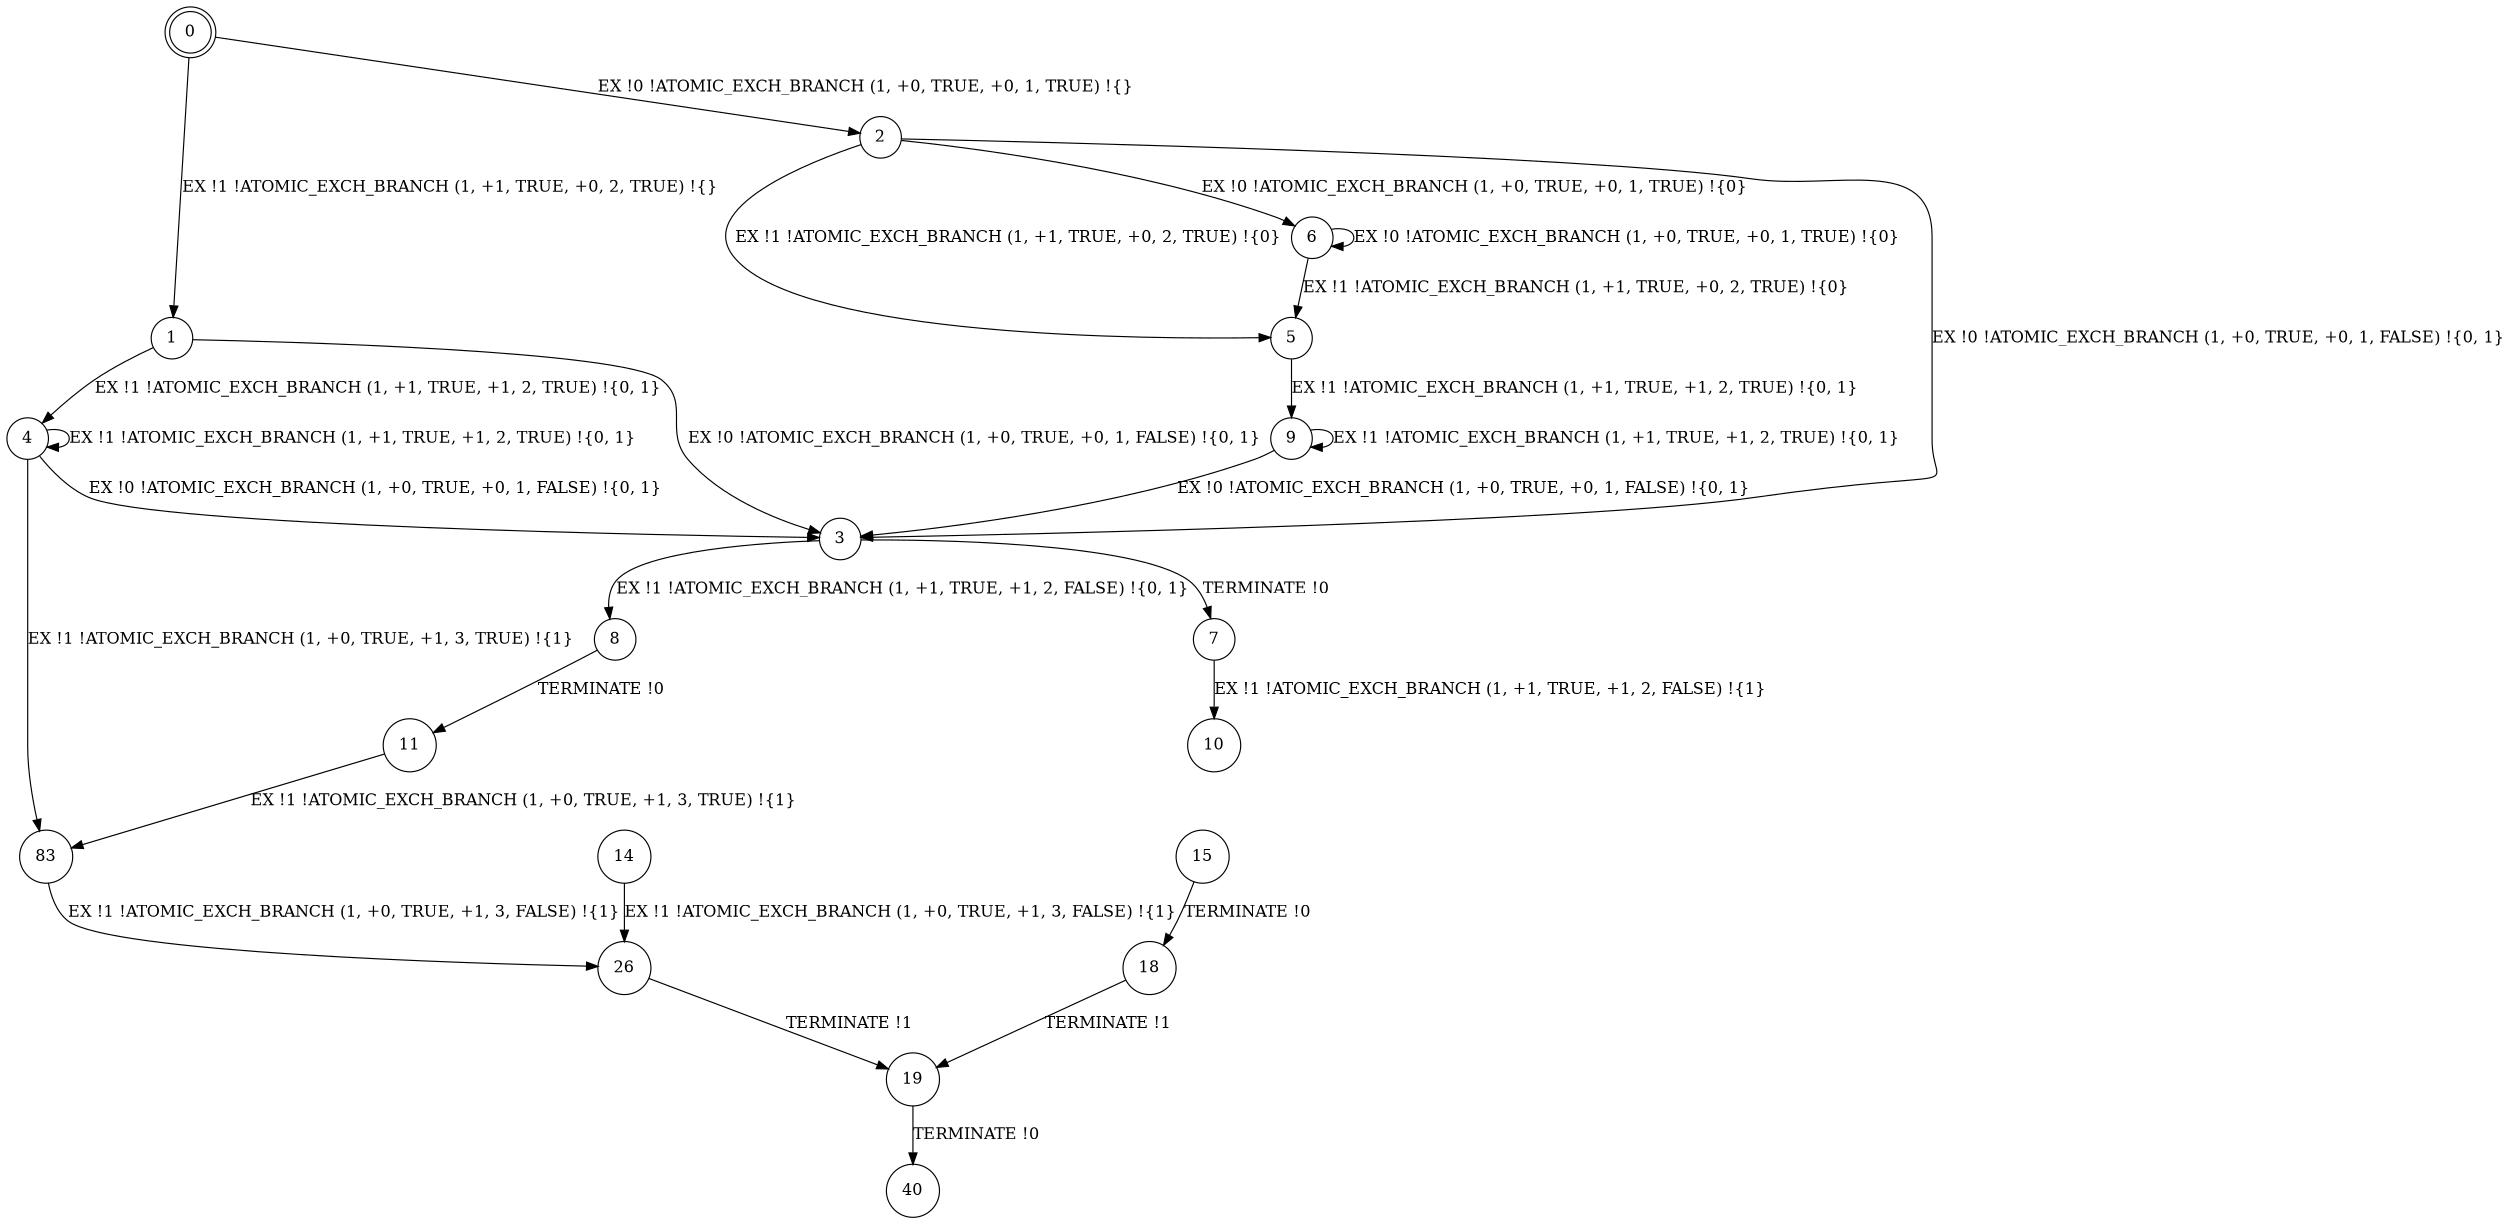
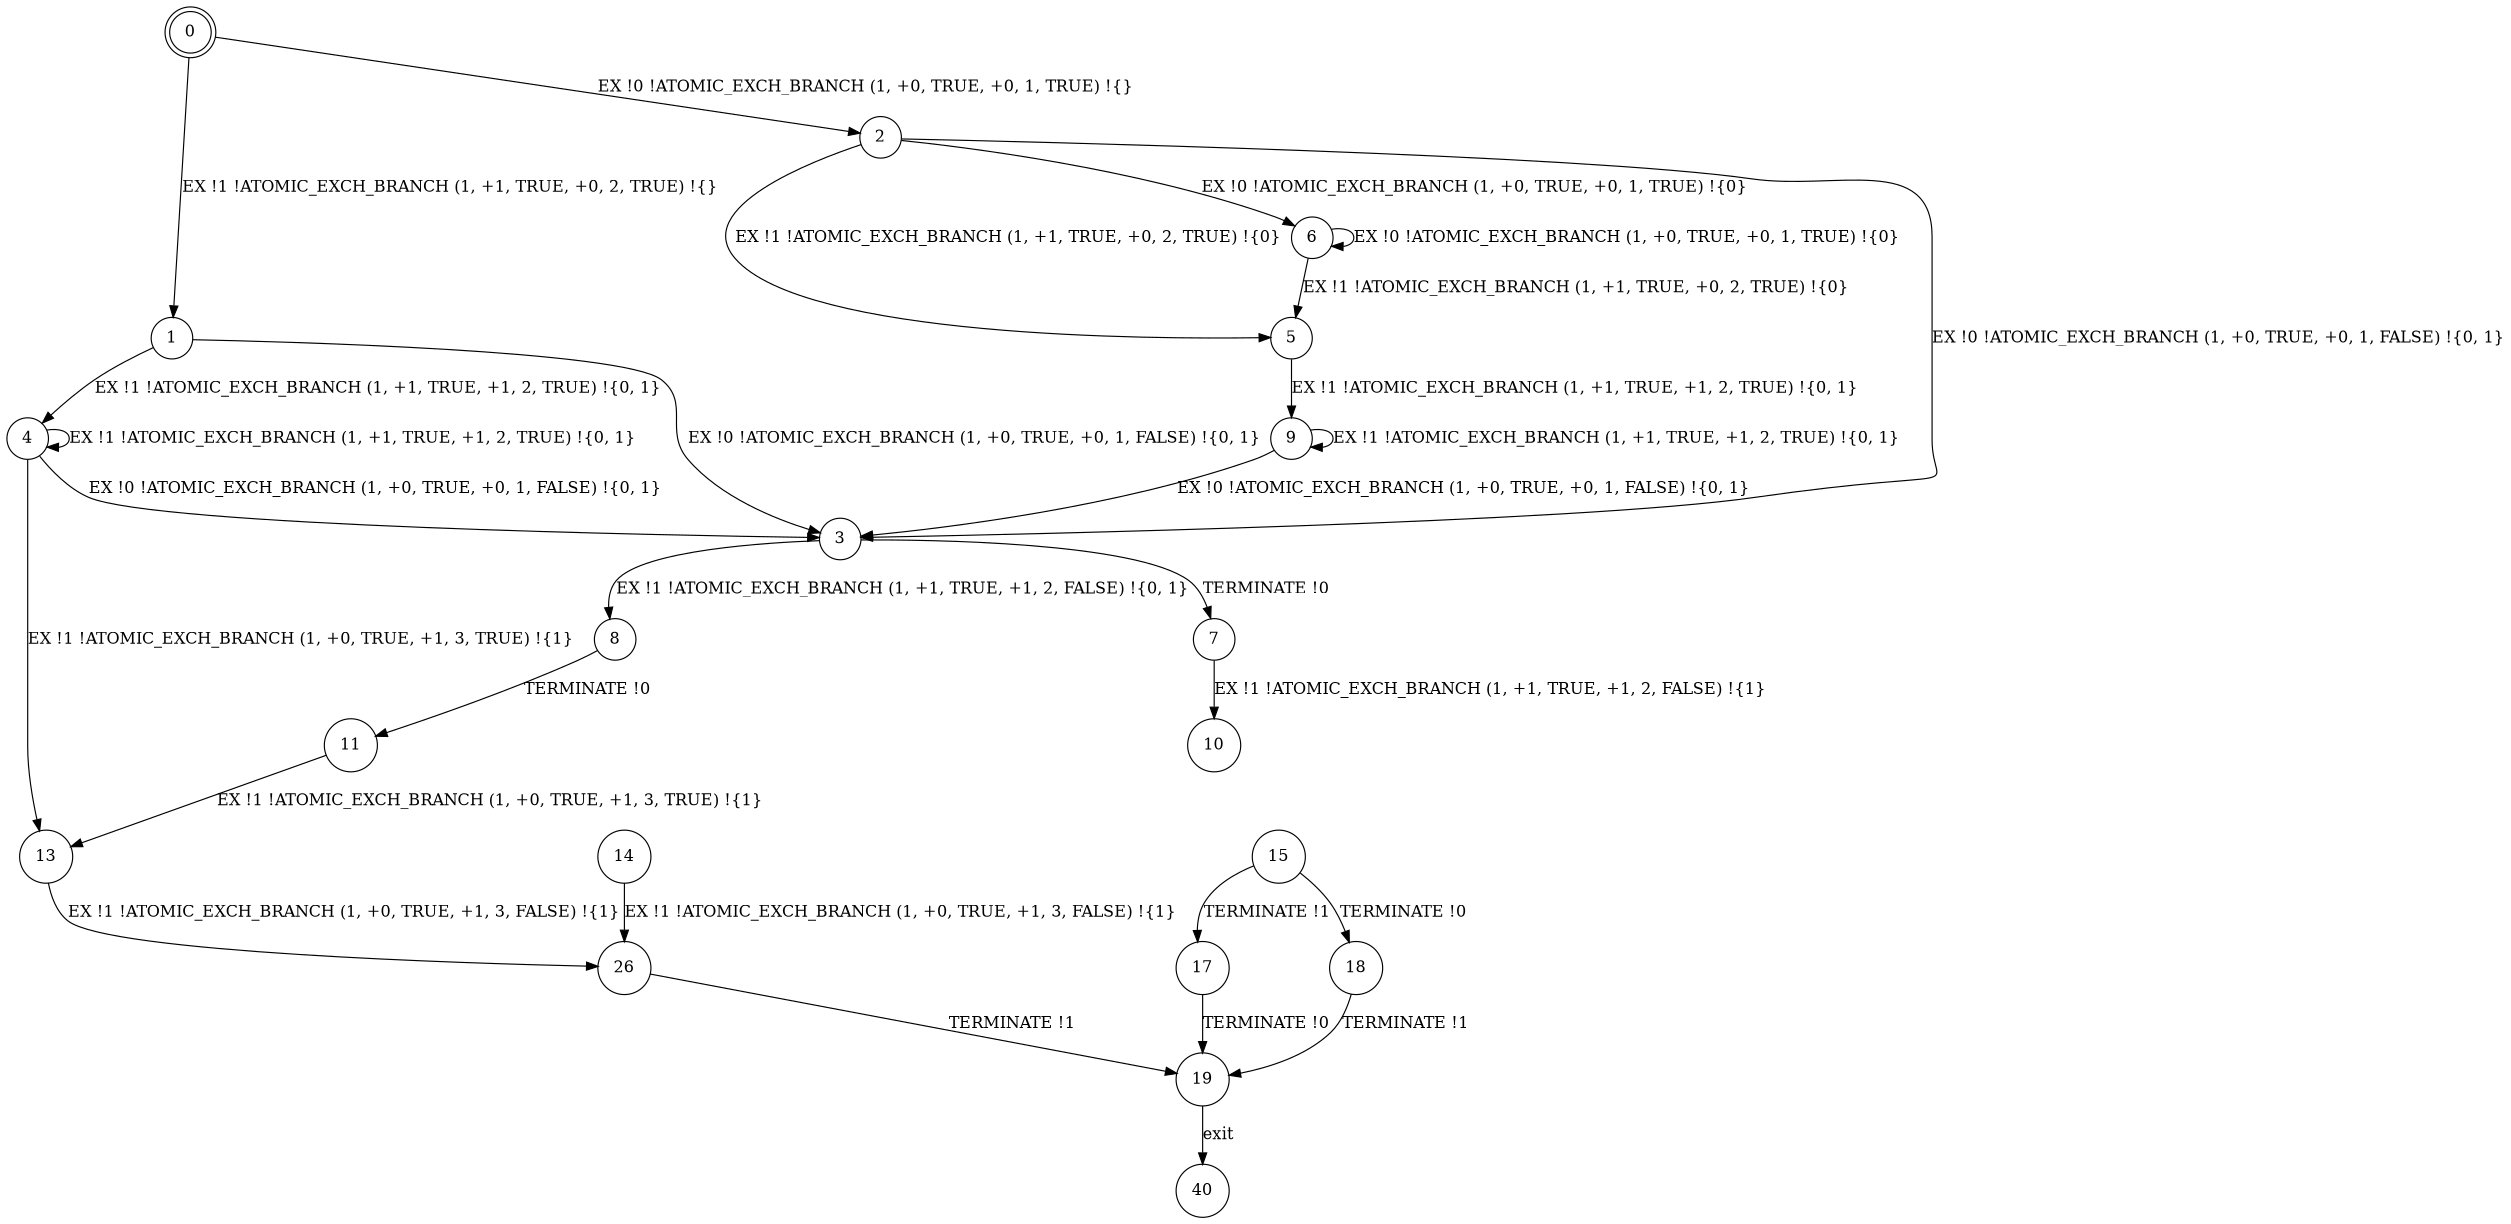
(46, 857) -> (46, 857)
none -> (1203, 968)
(976, 1135) -> (1219, 1135)
